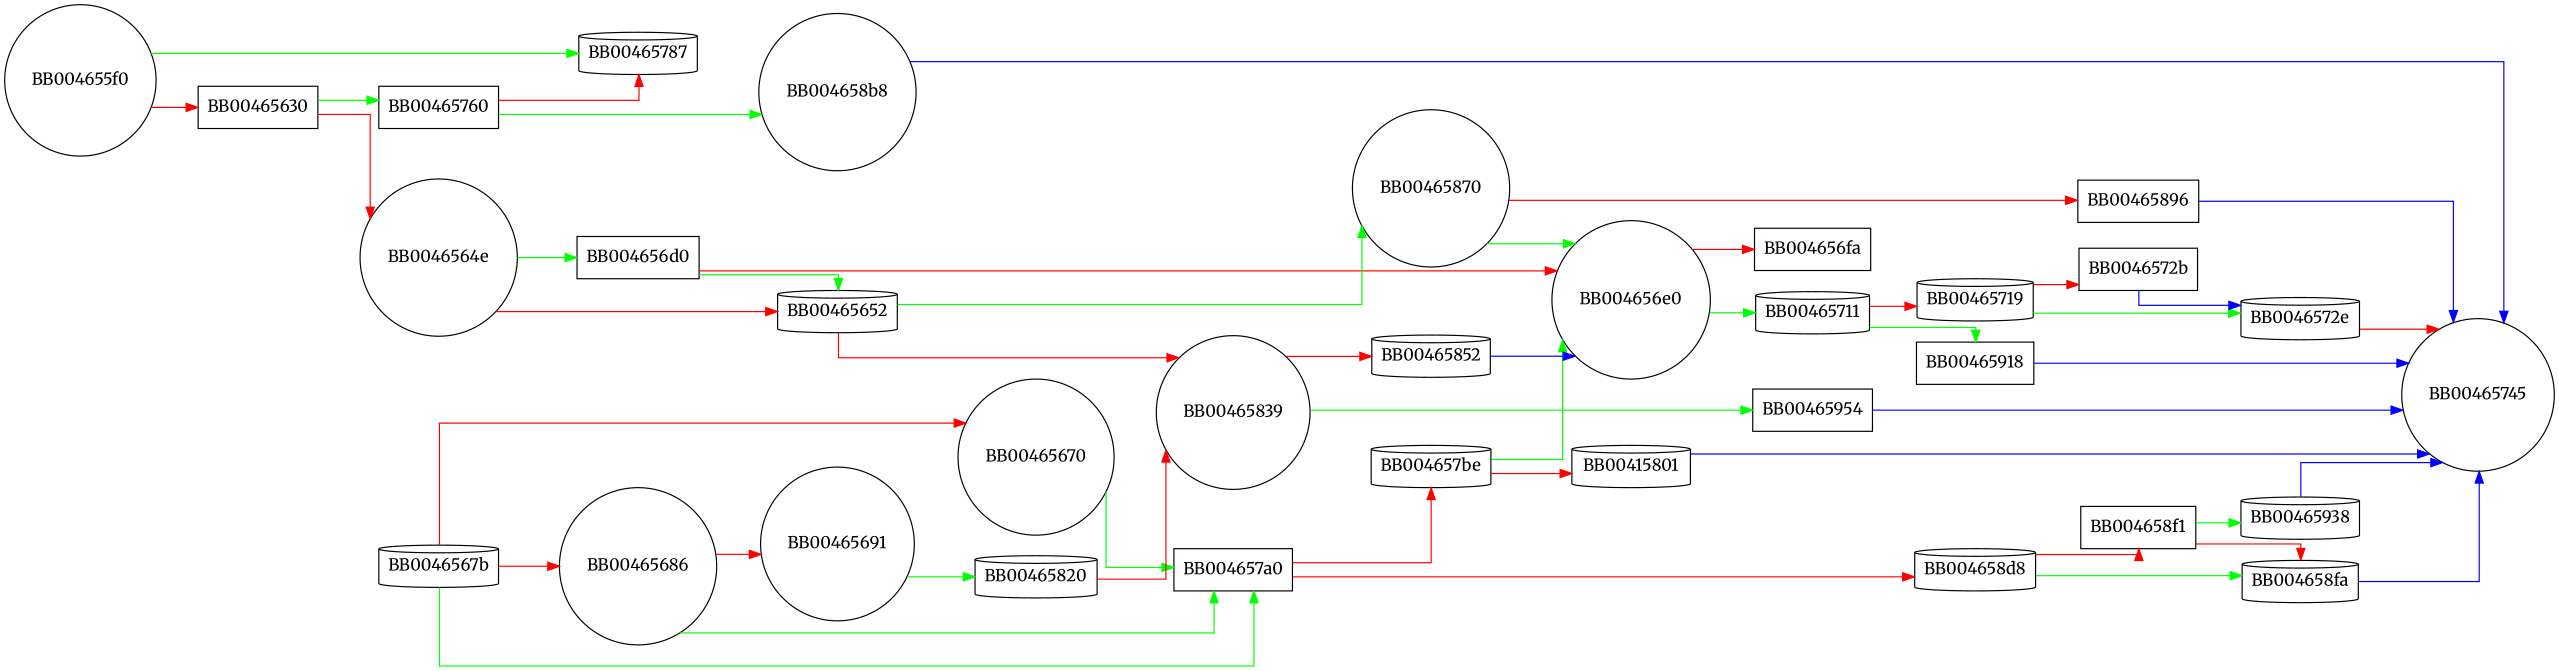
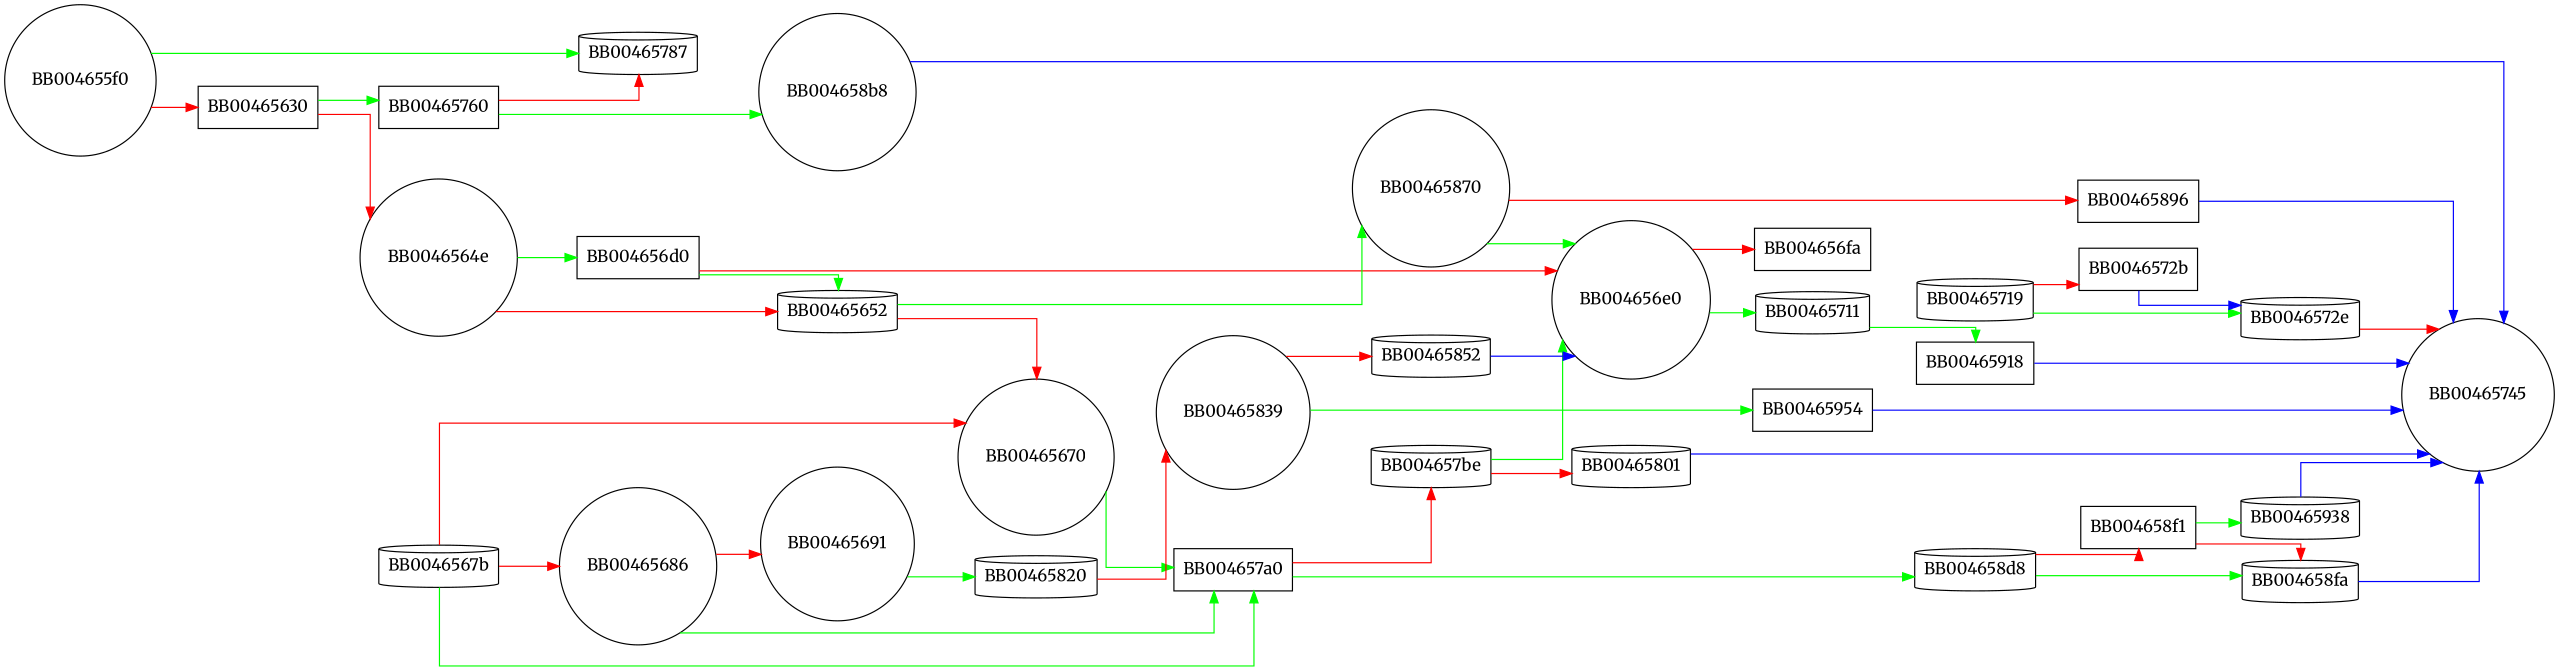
(1887, 306) -> none
(990, 358) -> (992, 319)
(1631, 467) -> (1631, 467)
(1598, 577) -> (1598, 577)
